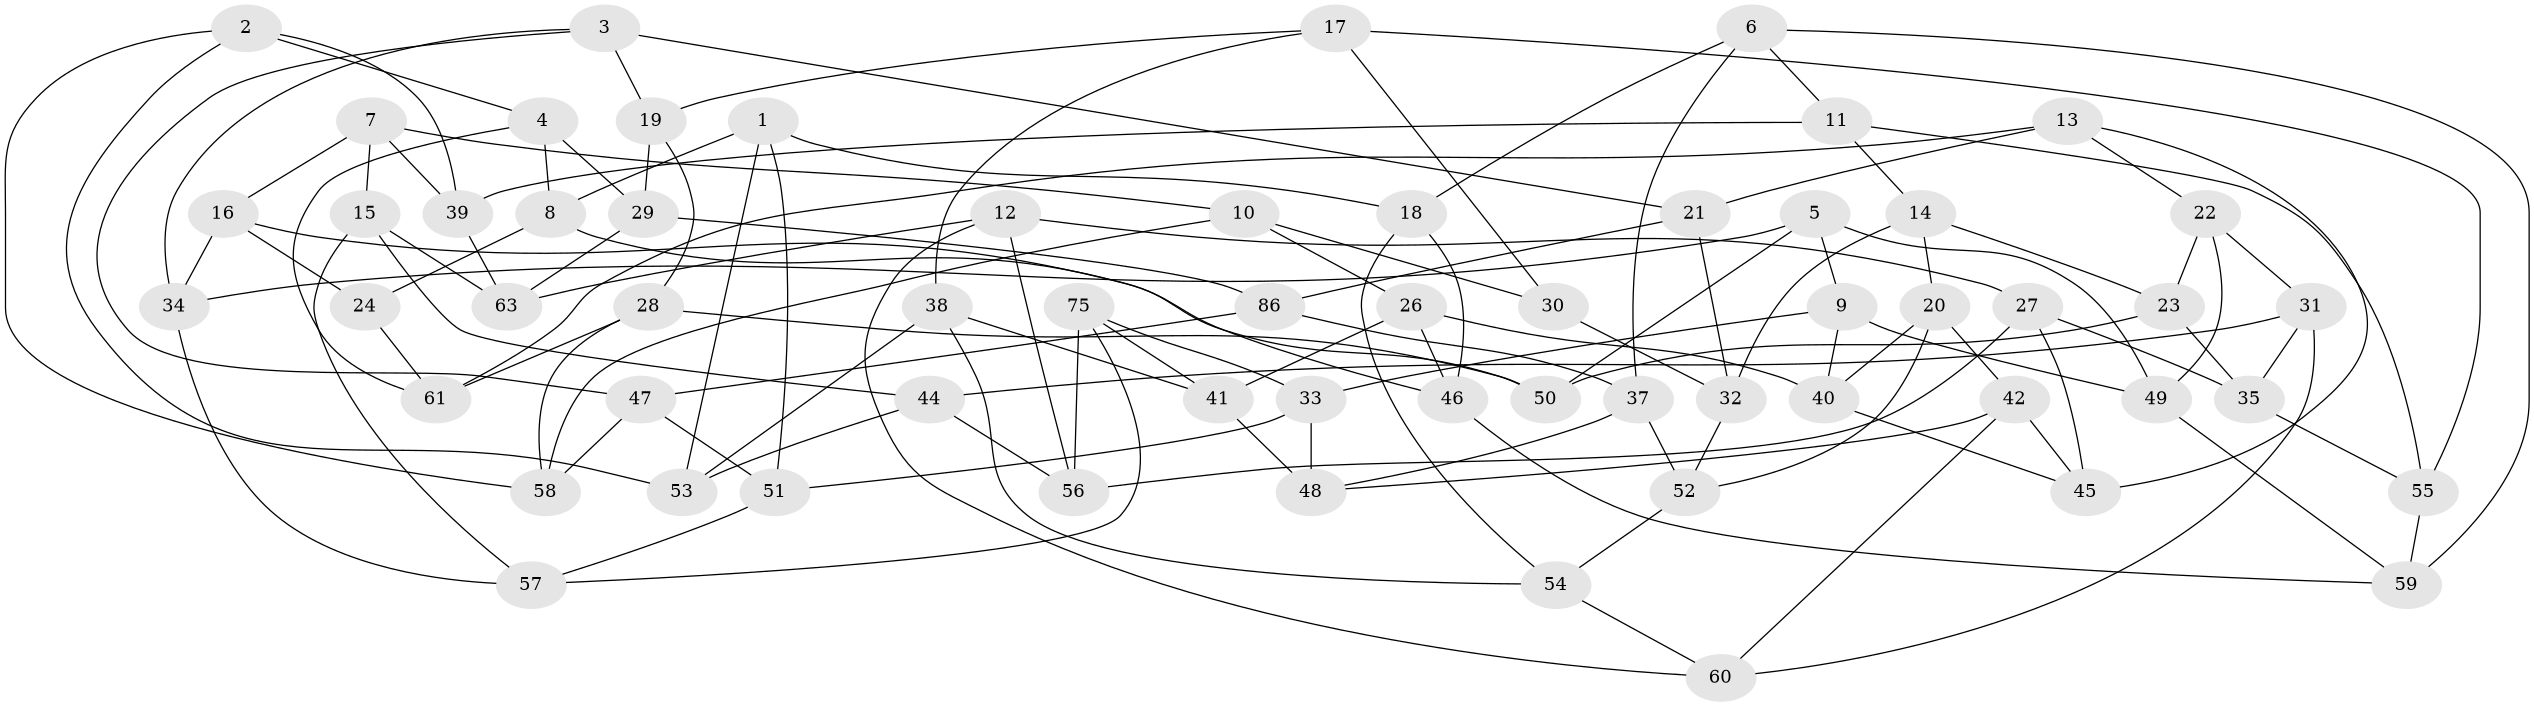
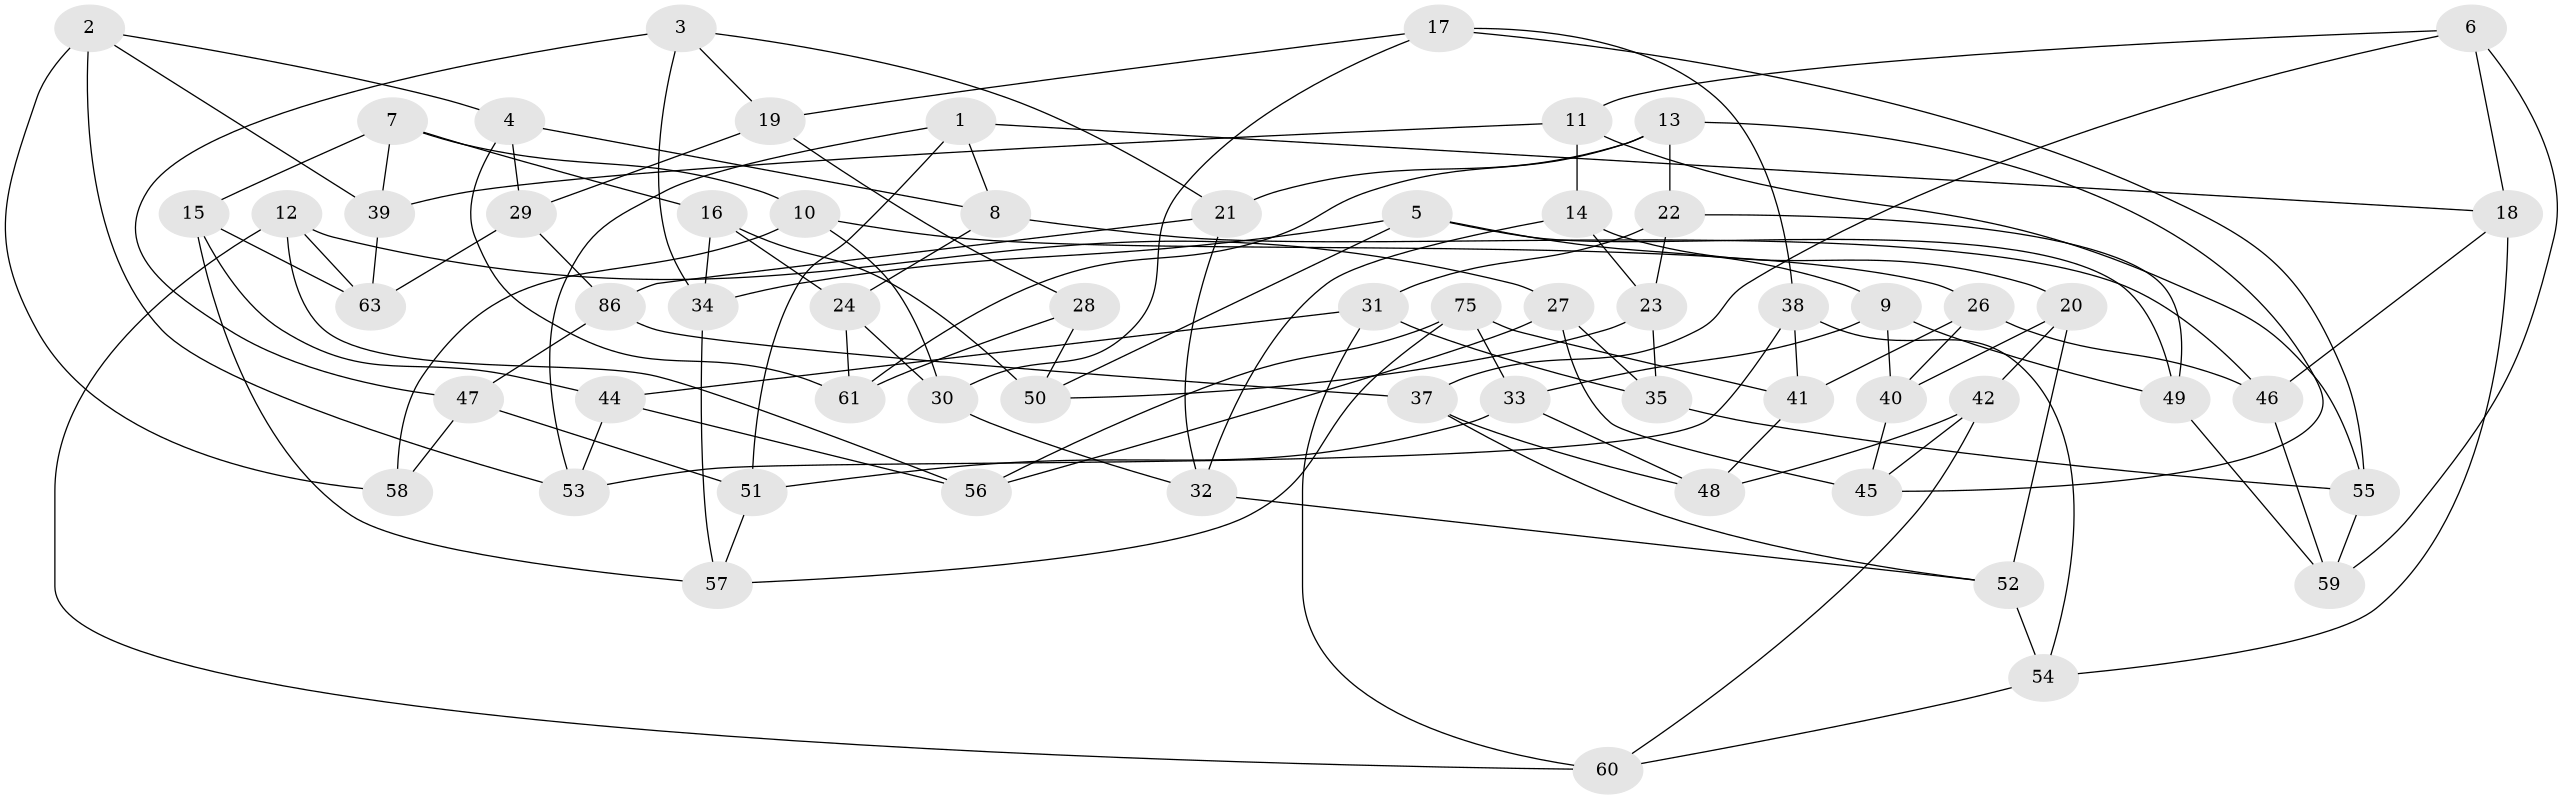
none -> (890, 349)
(553, 375) -> none
